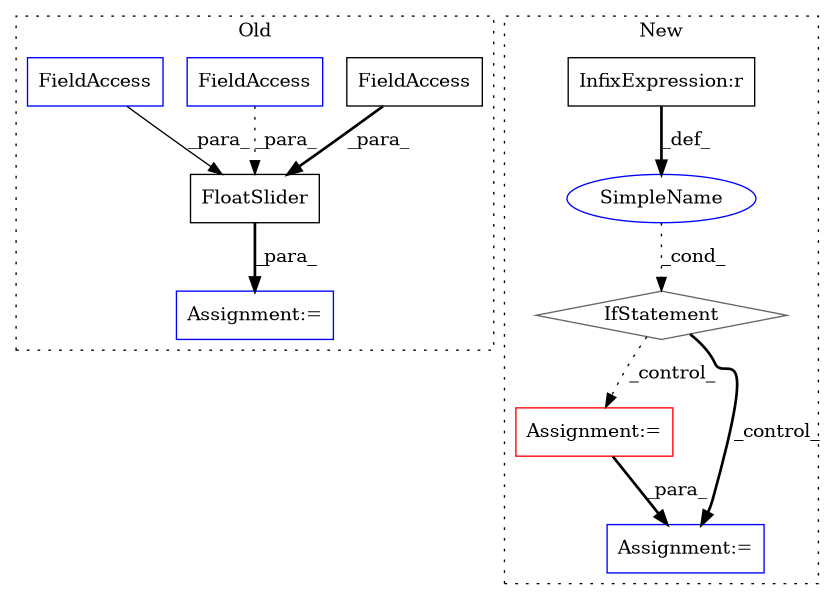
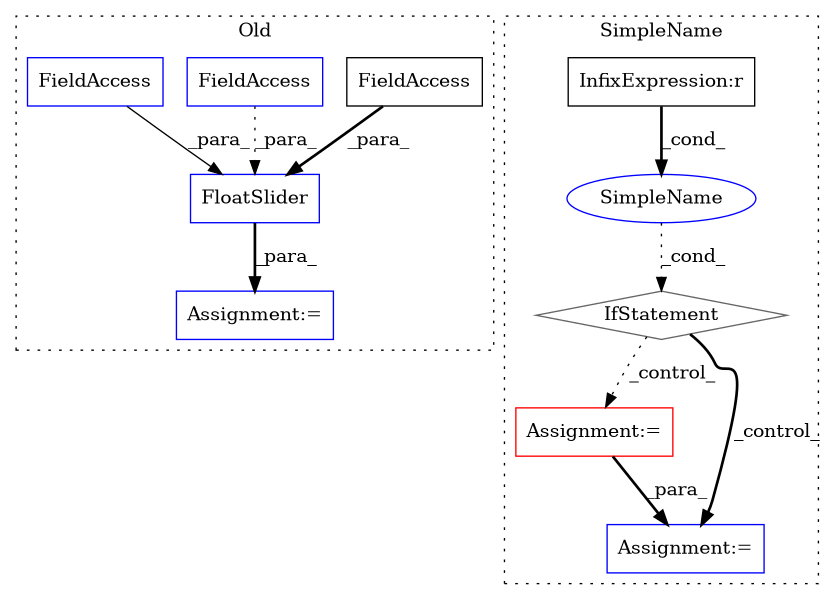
(661, 32) -> (661, 32)
(686, 140) -> (694, 140)
(255, 199) -> (255, 199)
